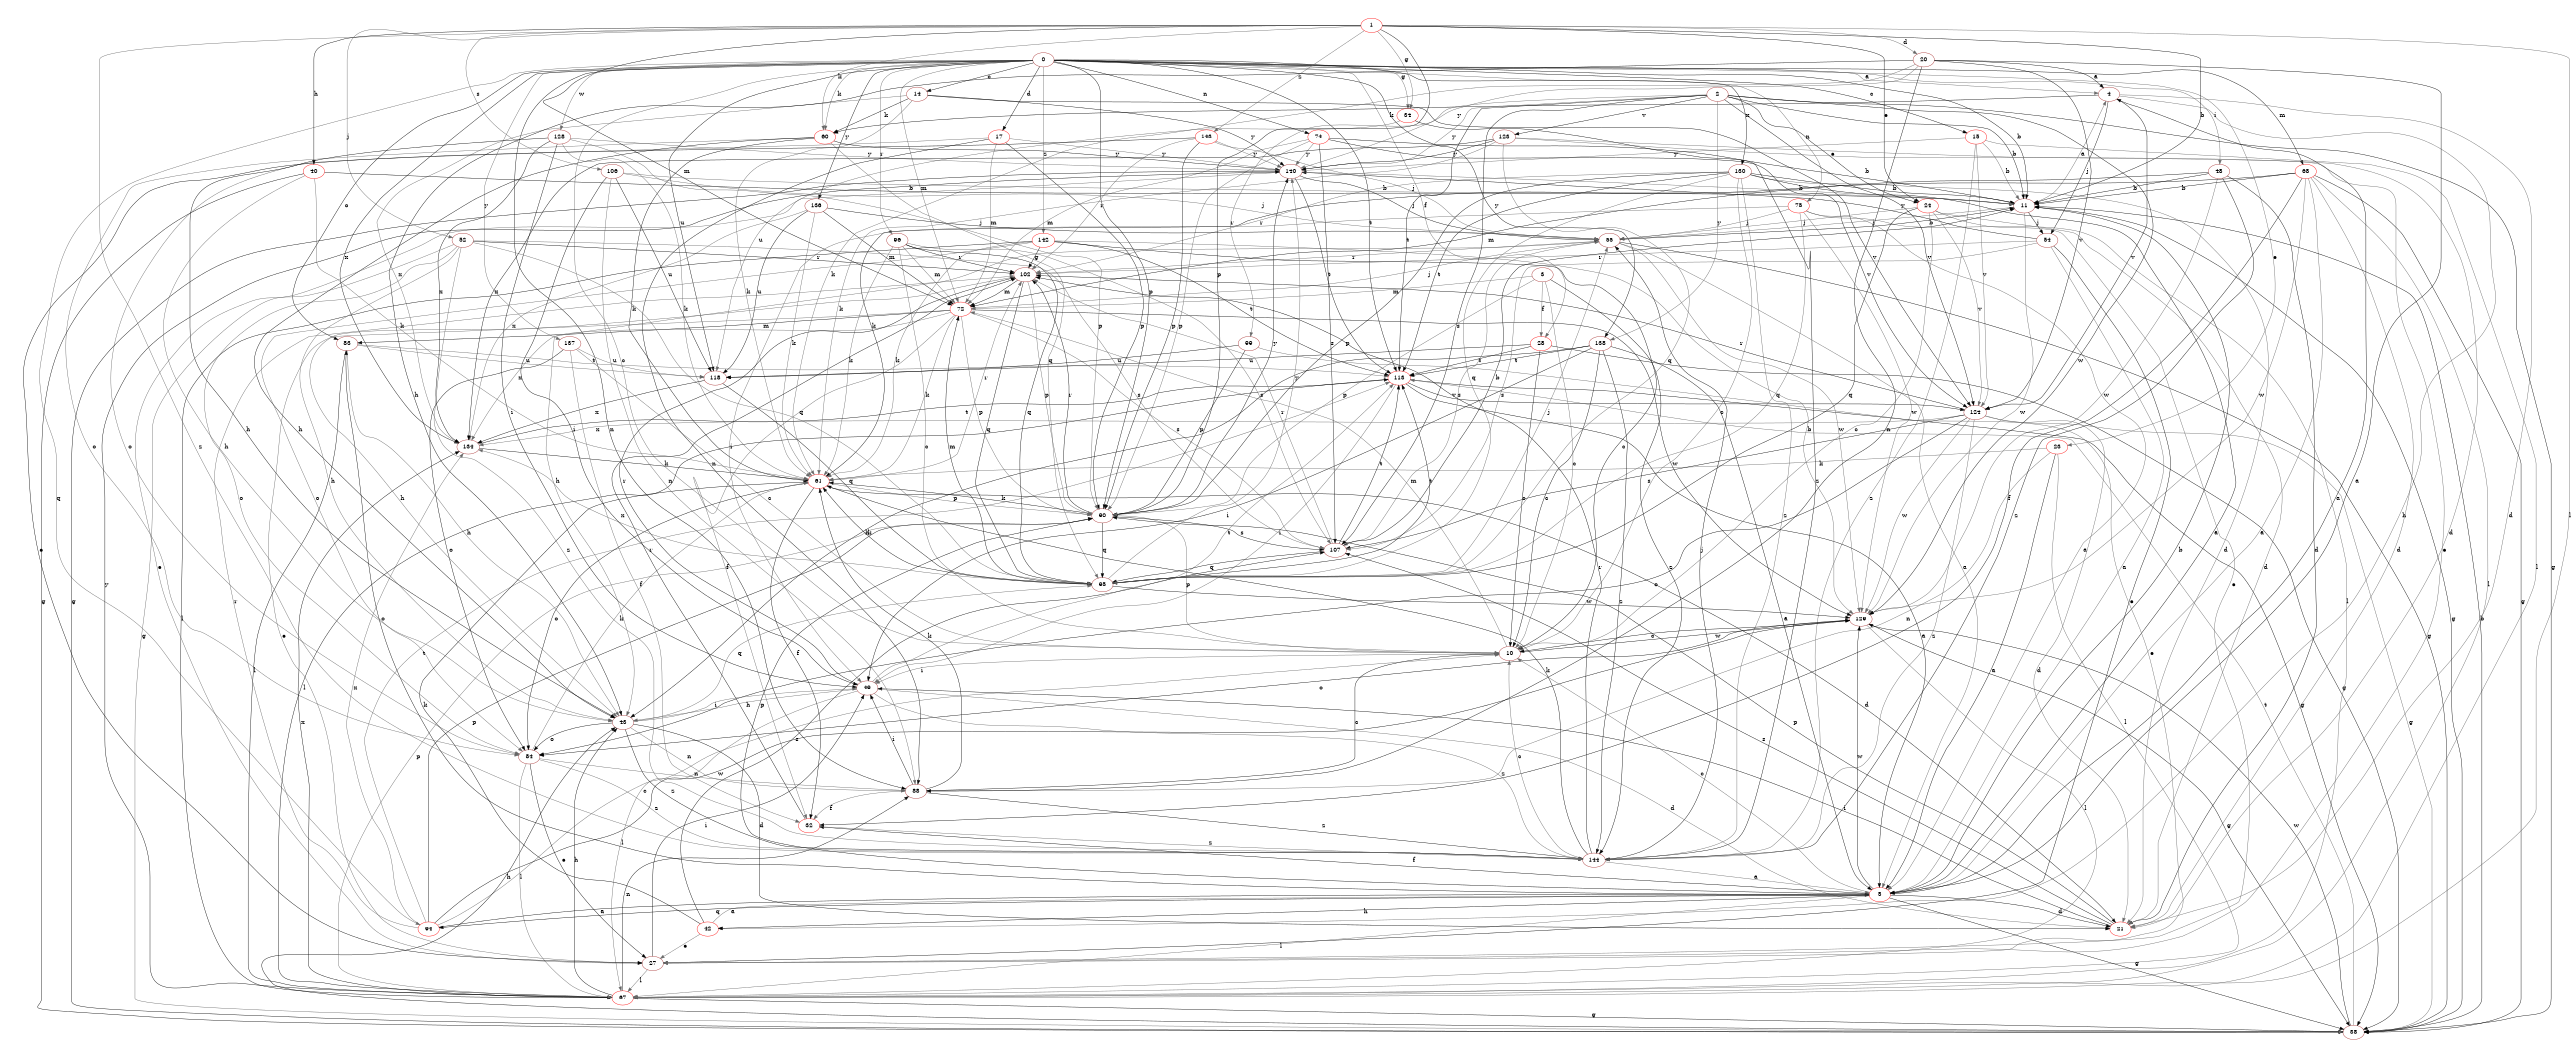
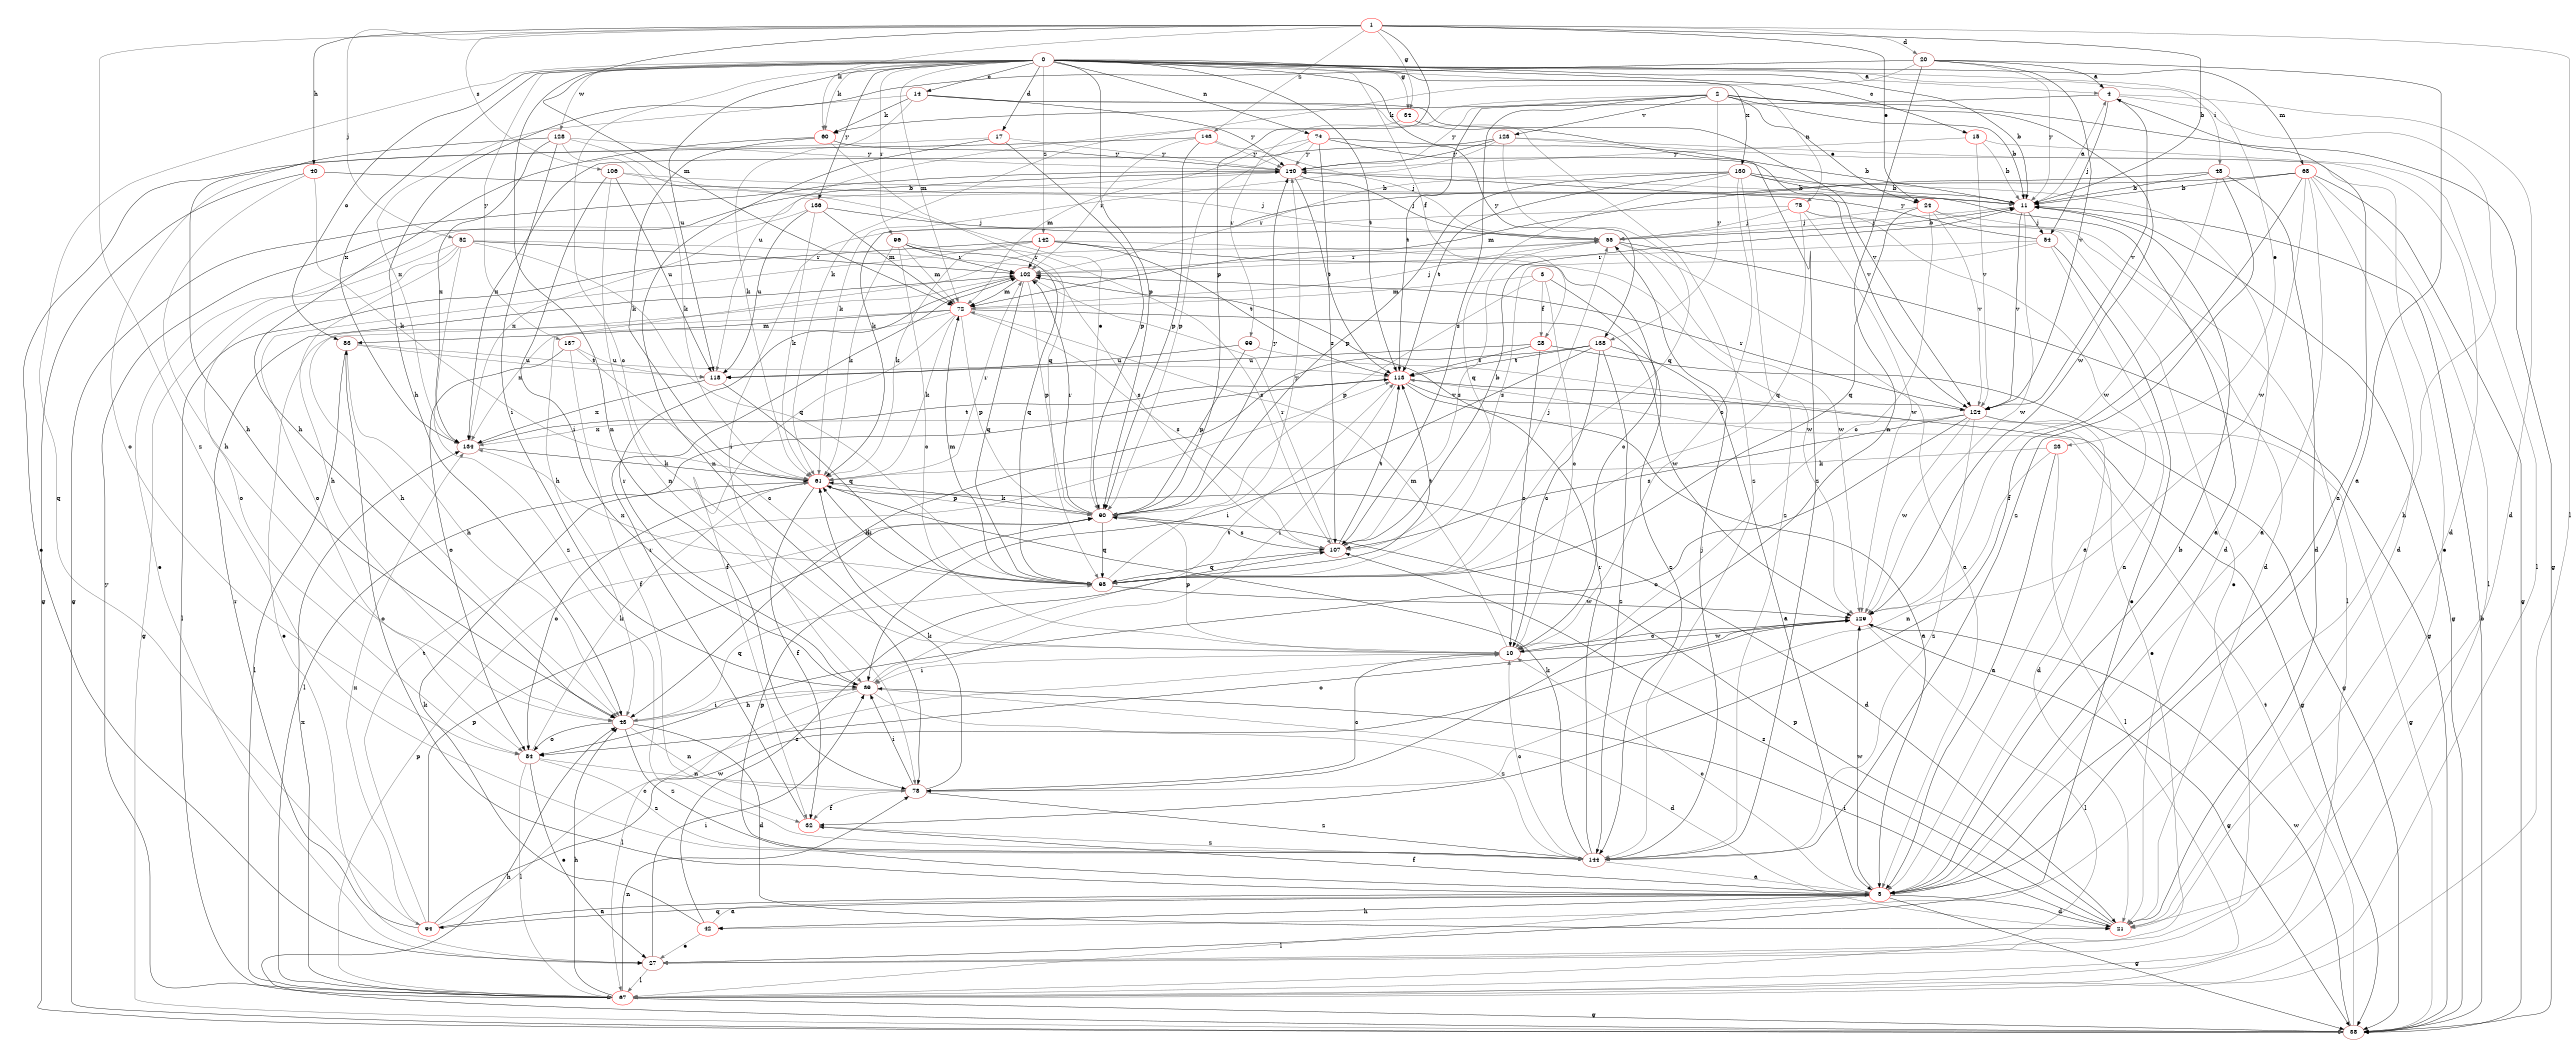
(1607, 89) -> (2046, 87)
(1894, 201) -> (2016, 317)
(991, 224) -> none
(93, 255) -> none
(1036, 258) -> (1036, 258)
(1100, 326) -> (1100, 326)
(311, 336) -> (311, 336)
(1810, 430) -> (1810, 430)
(1831, 570) -> (1625, 214)
(867, 688) -> (867, 688)
(916, 791) -> (916, 791)
